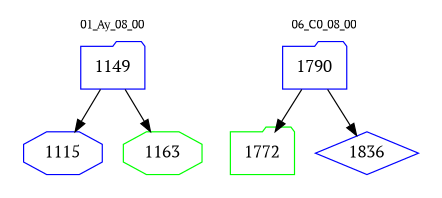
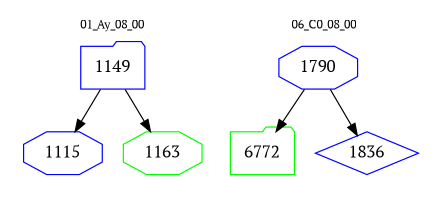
(315, 68) -> (318, 68)
(262, 153) -> (262, 153)
